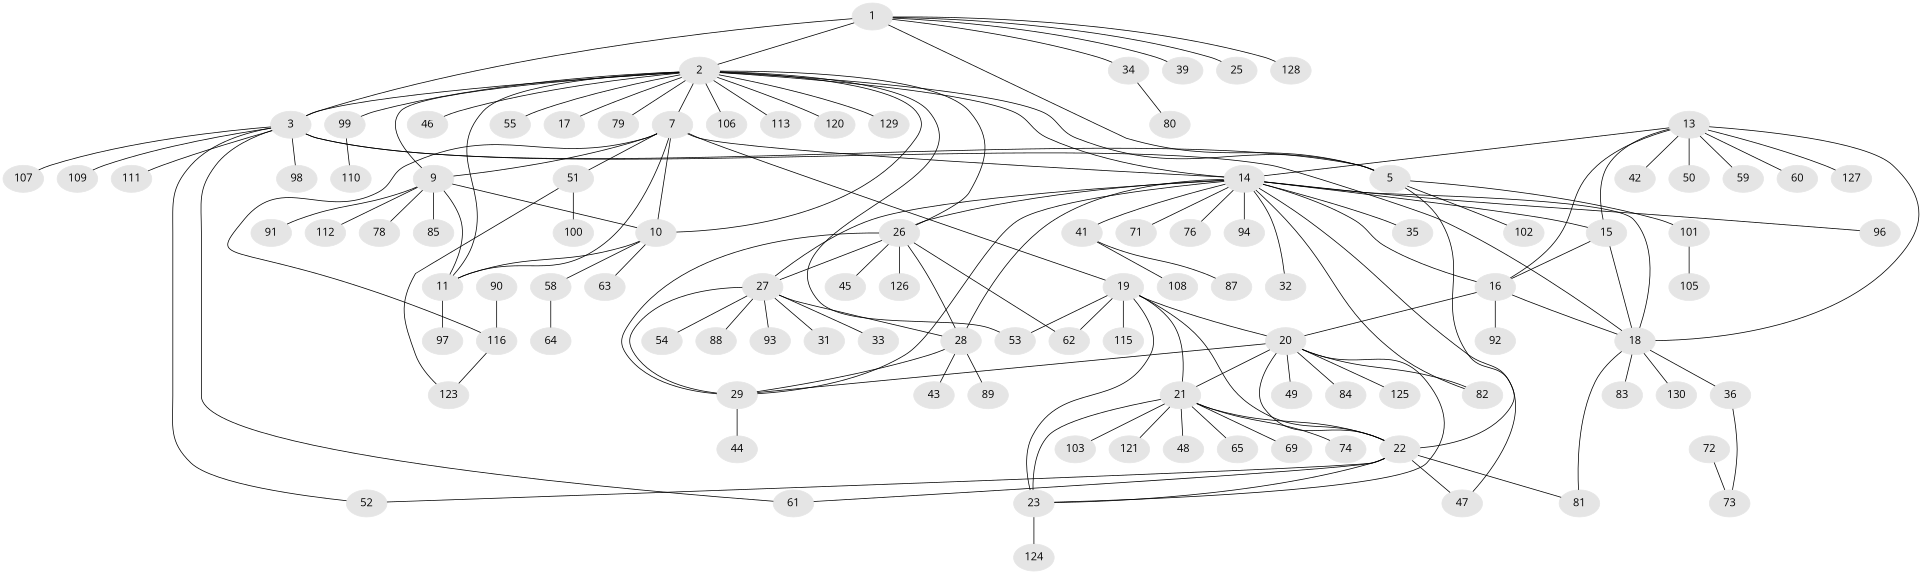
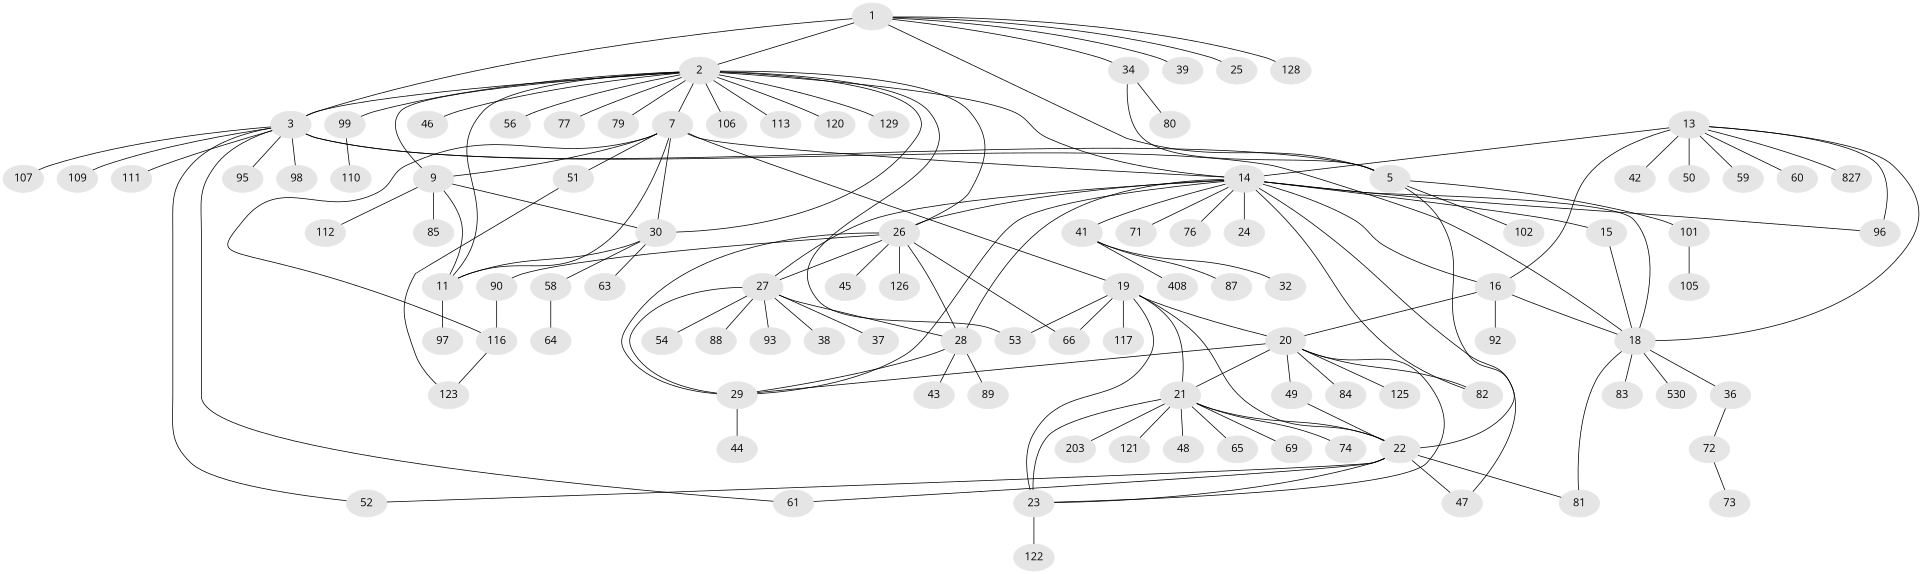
(1051, 117) -> (1265, 160)
(510, 125) -> (510, 125)
(564, 125) -> (564, 125)
(1611, 161) -> (1873, 161)
none -> (243, 179)
(1851, 179) -> (1851, 179)
(1275, 230) -> (1184, 260)
(271, 233) -> none
(379, 233) -> none
(573, 233) -> none
(656, 233) -> (656, 233)
(1244, 233) -> (1244, 233)
(1413, 233) -> none
none -> (695, 249)
(1551, 260) -> none
(1177, 287) -> (1177, 287)
(824, 341) -> (824, 341)
(878, 341) -> (878, 341)
(1069, 341) -> (1069, 341)
(1123, 341) -> (1123, 341)
(1676, 395) -> (1676, 395)
(1263, 405) -> (1346, 422)
(1075, 449) -> (1075, 449)
(1737, 449) -> (1720, 422)
(1034, 558) -> (1034, 558)
